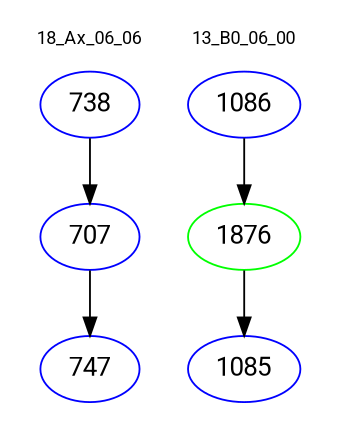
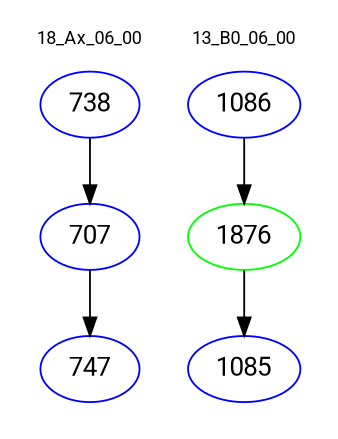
(90, 39) -> (90, 39)
